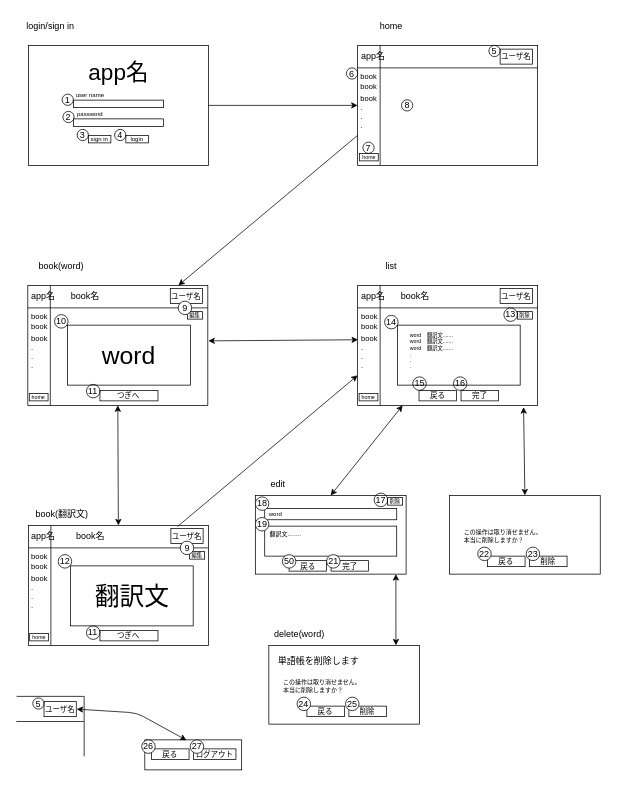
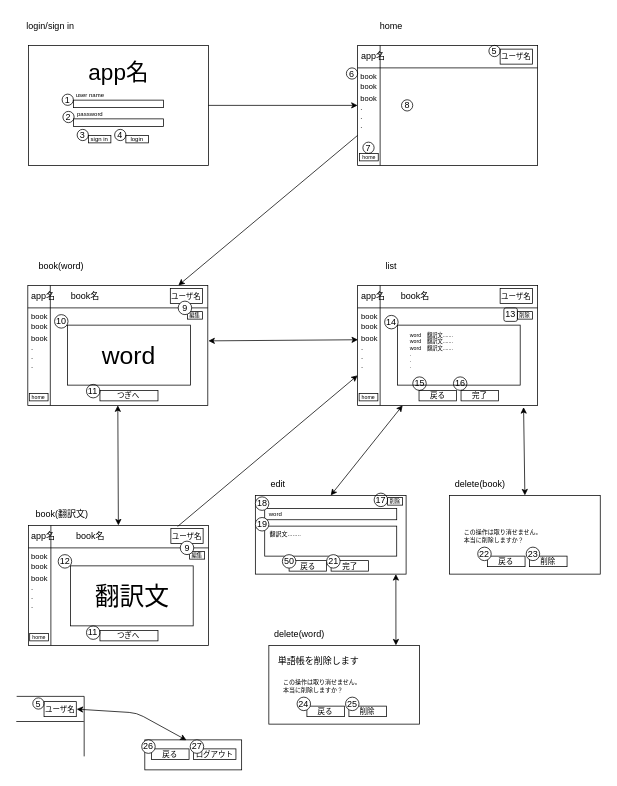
(510, 315) -> (510, 315)
none -> (480, 484)
